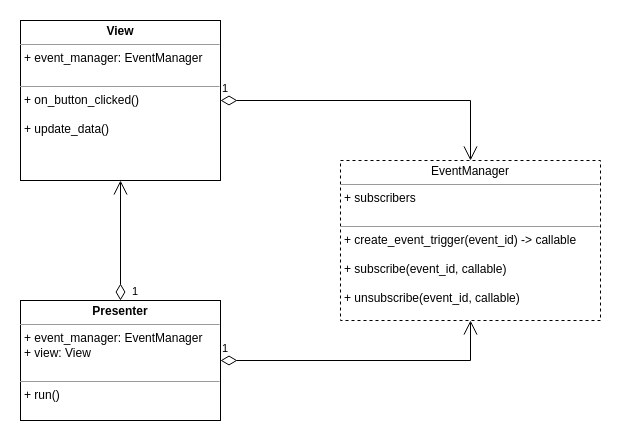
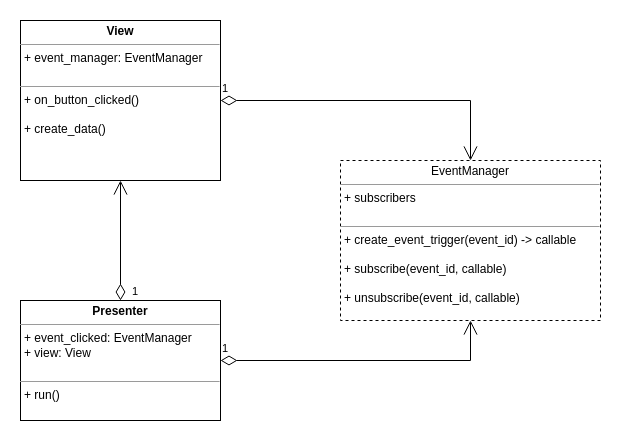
(113, 49) -> (113, 49)
(113, 329) -> (110, 329)
